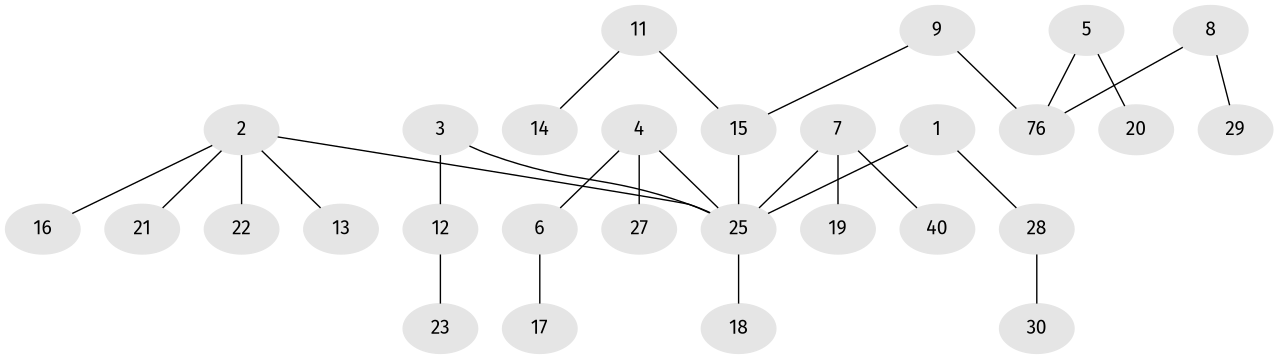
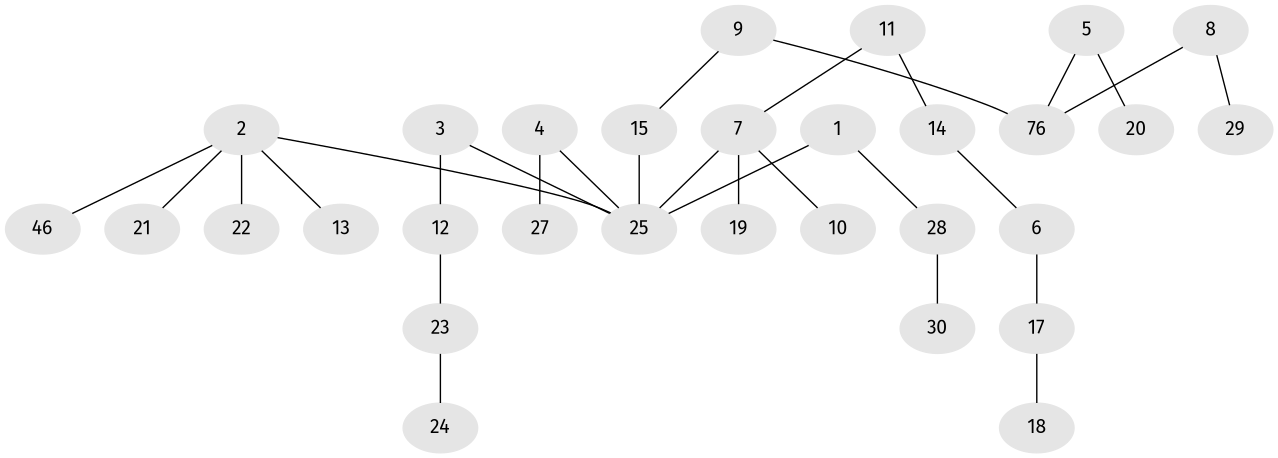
(689, 80) -> (813, 80)
(597, 172) -> (987, 179)
(43, 229) -> (43, 229)
(937, 229) -> (838, 229)
(739, 279) -> (1037, 378)
none -> (440, 428)
